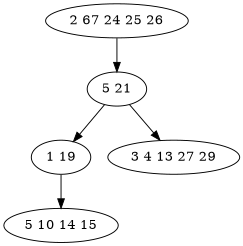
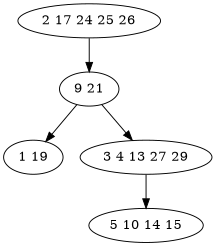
(117, 21) -> (89, 21)
(117, 89) -> (89, 89)
(61, 187) -> (146, 187)
